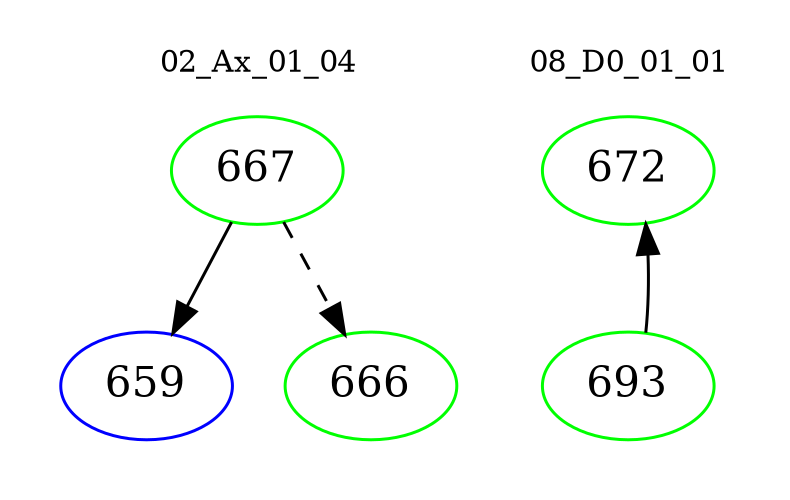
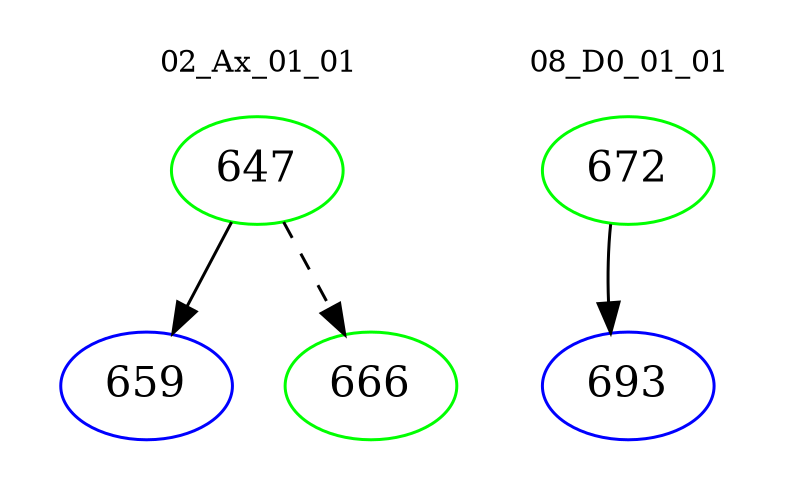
(259, 64) -> (259, 64)
(257, 171) -> (257, 171)
(648, 294) -> (608, 263)
(628, 386) -> (628, 386)
